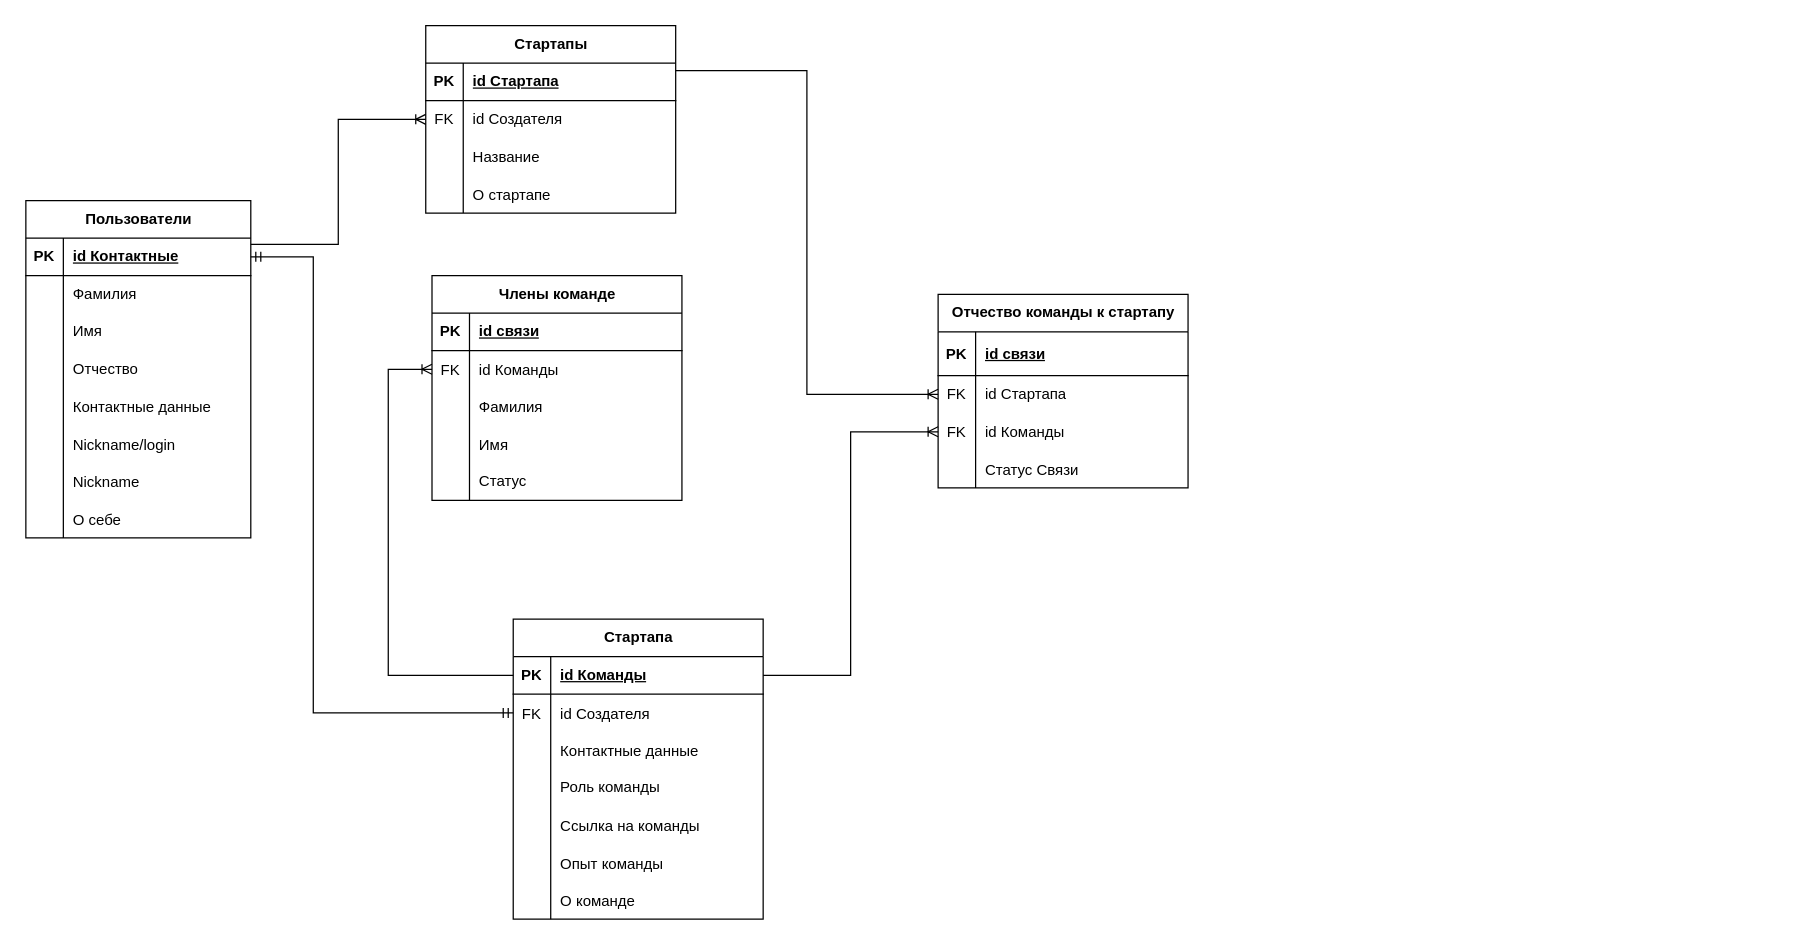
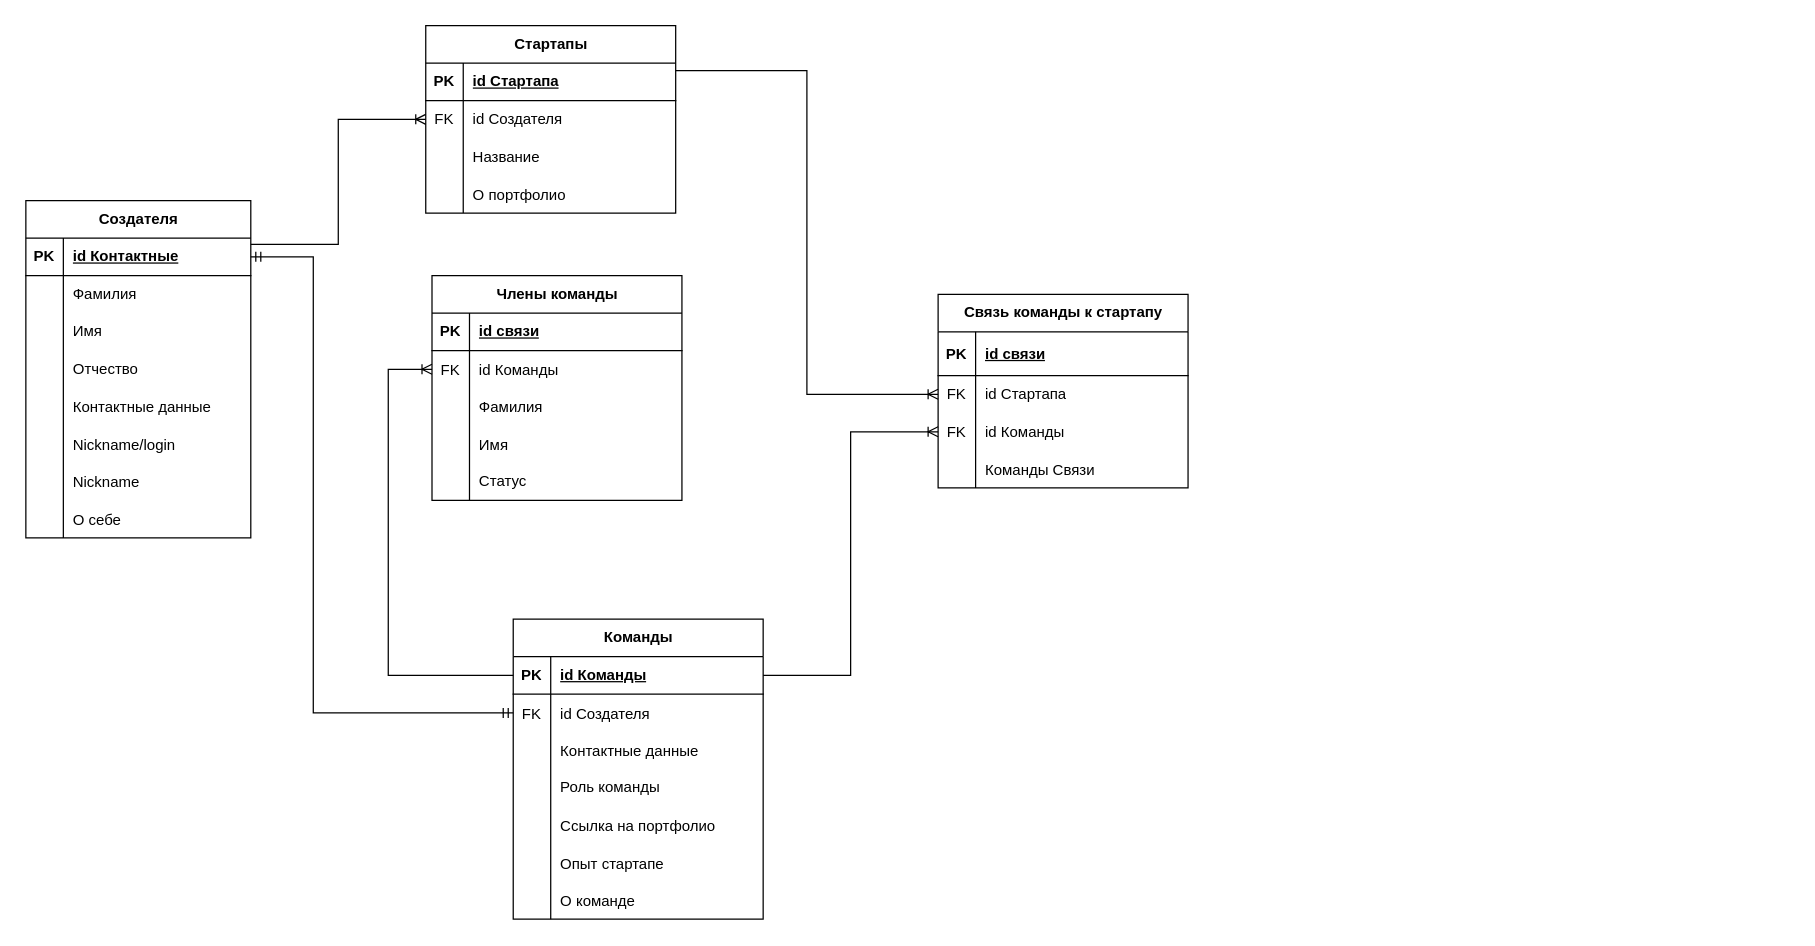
(513, 195) -> (517, 195)
(139, 219) -> (139, 219)
(558, 294) -> (558, 294)
(1064, 313) -> (1064, 313)
(1033, 470) -> (1038, 470)
(639, 638) -> (639, 638)
(628, 826) -> (636, 826)
(608, 864) -> (613, 864)
